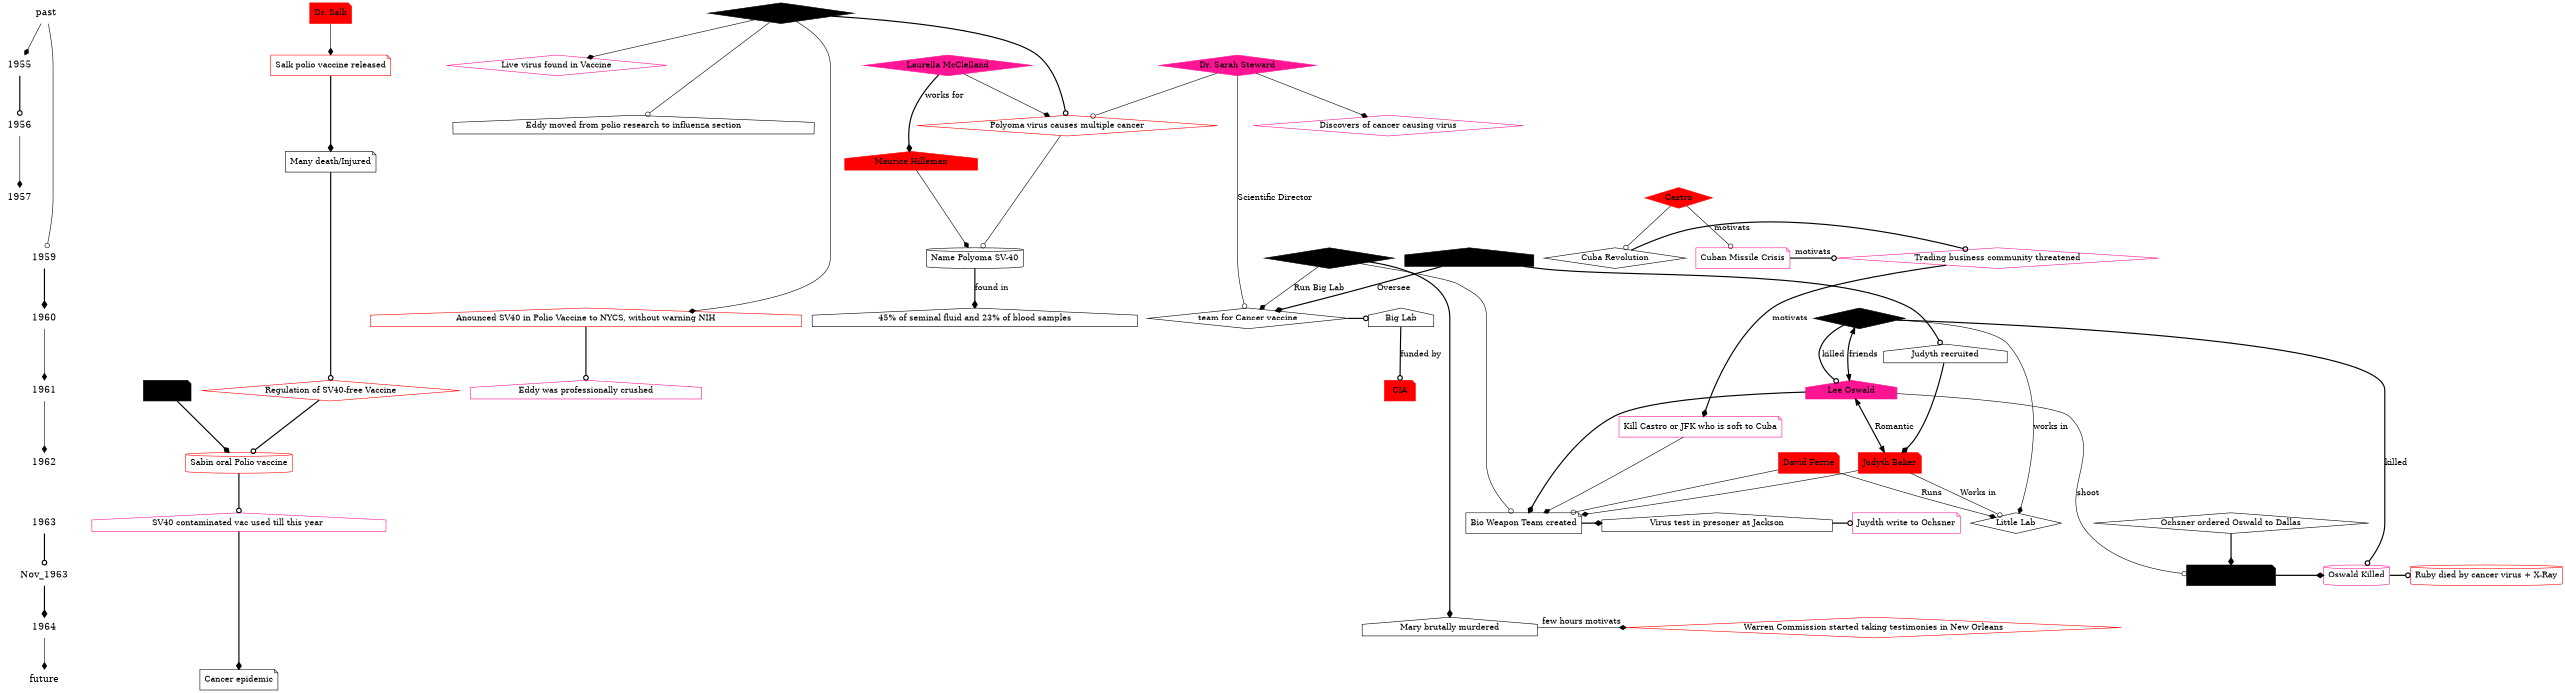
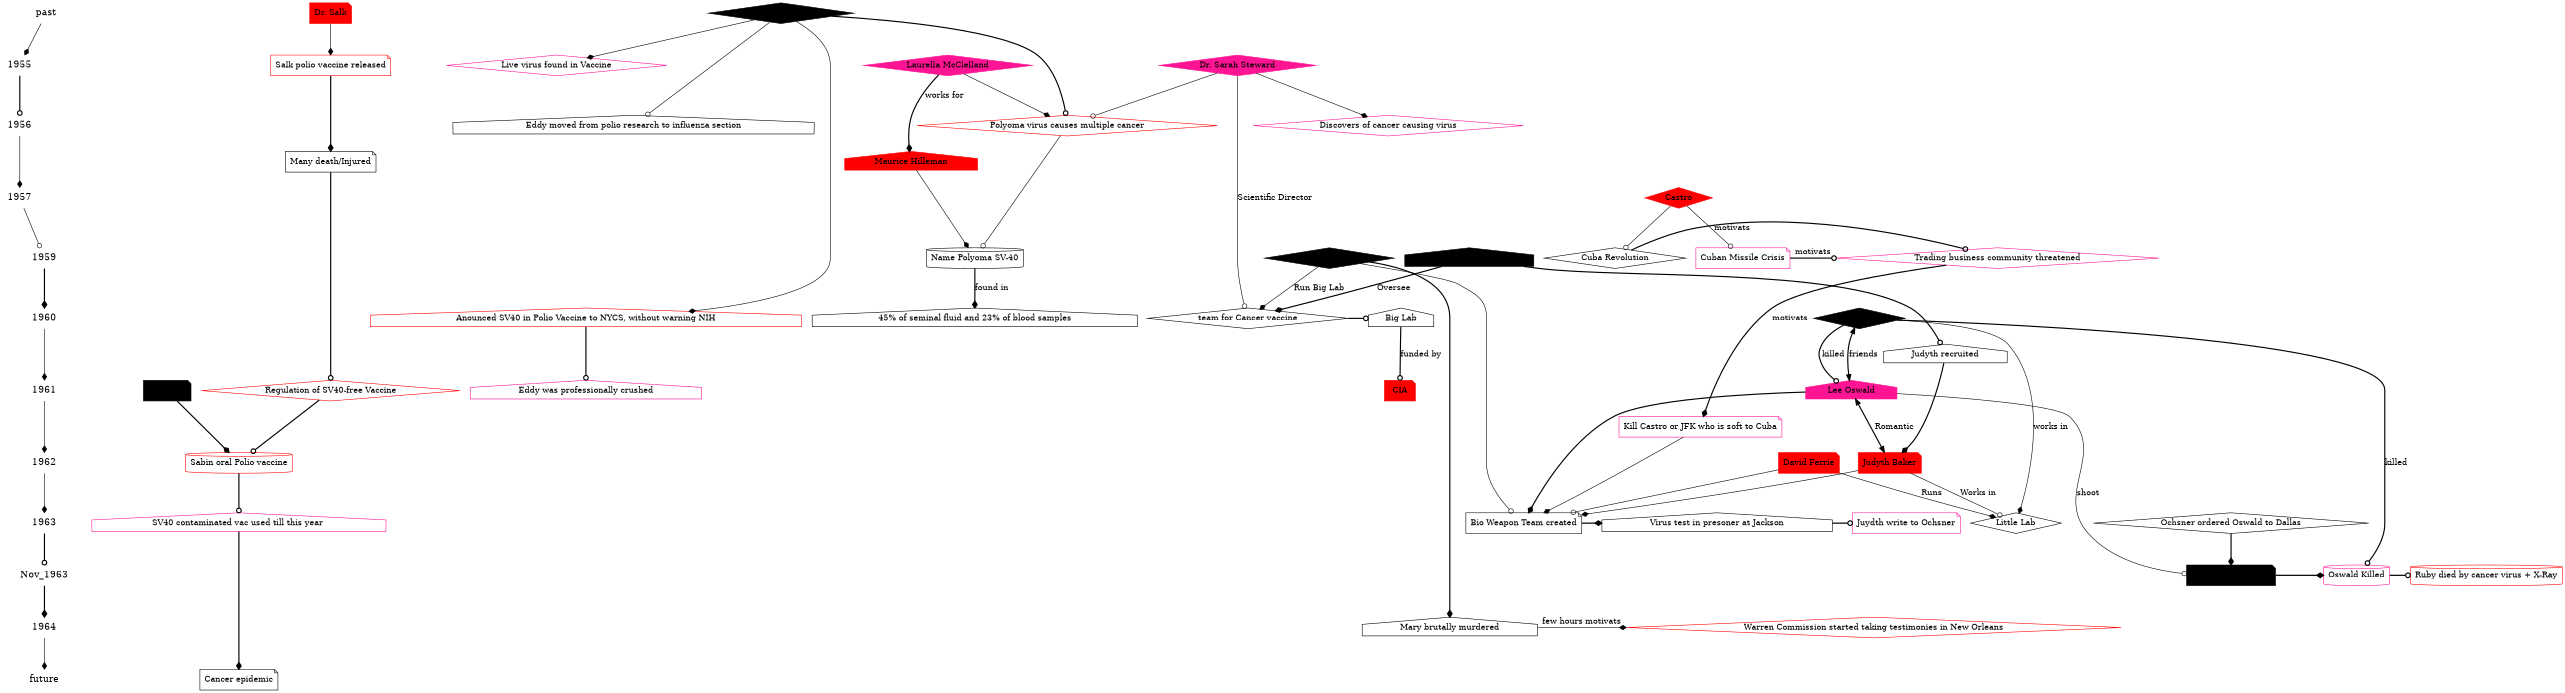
(53, 133) -> (31, 226)
none -> (44, 490)
